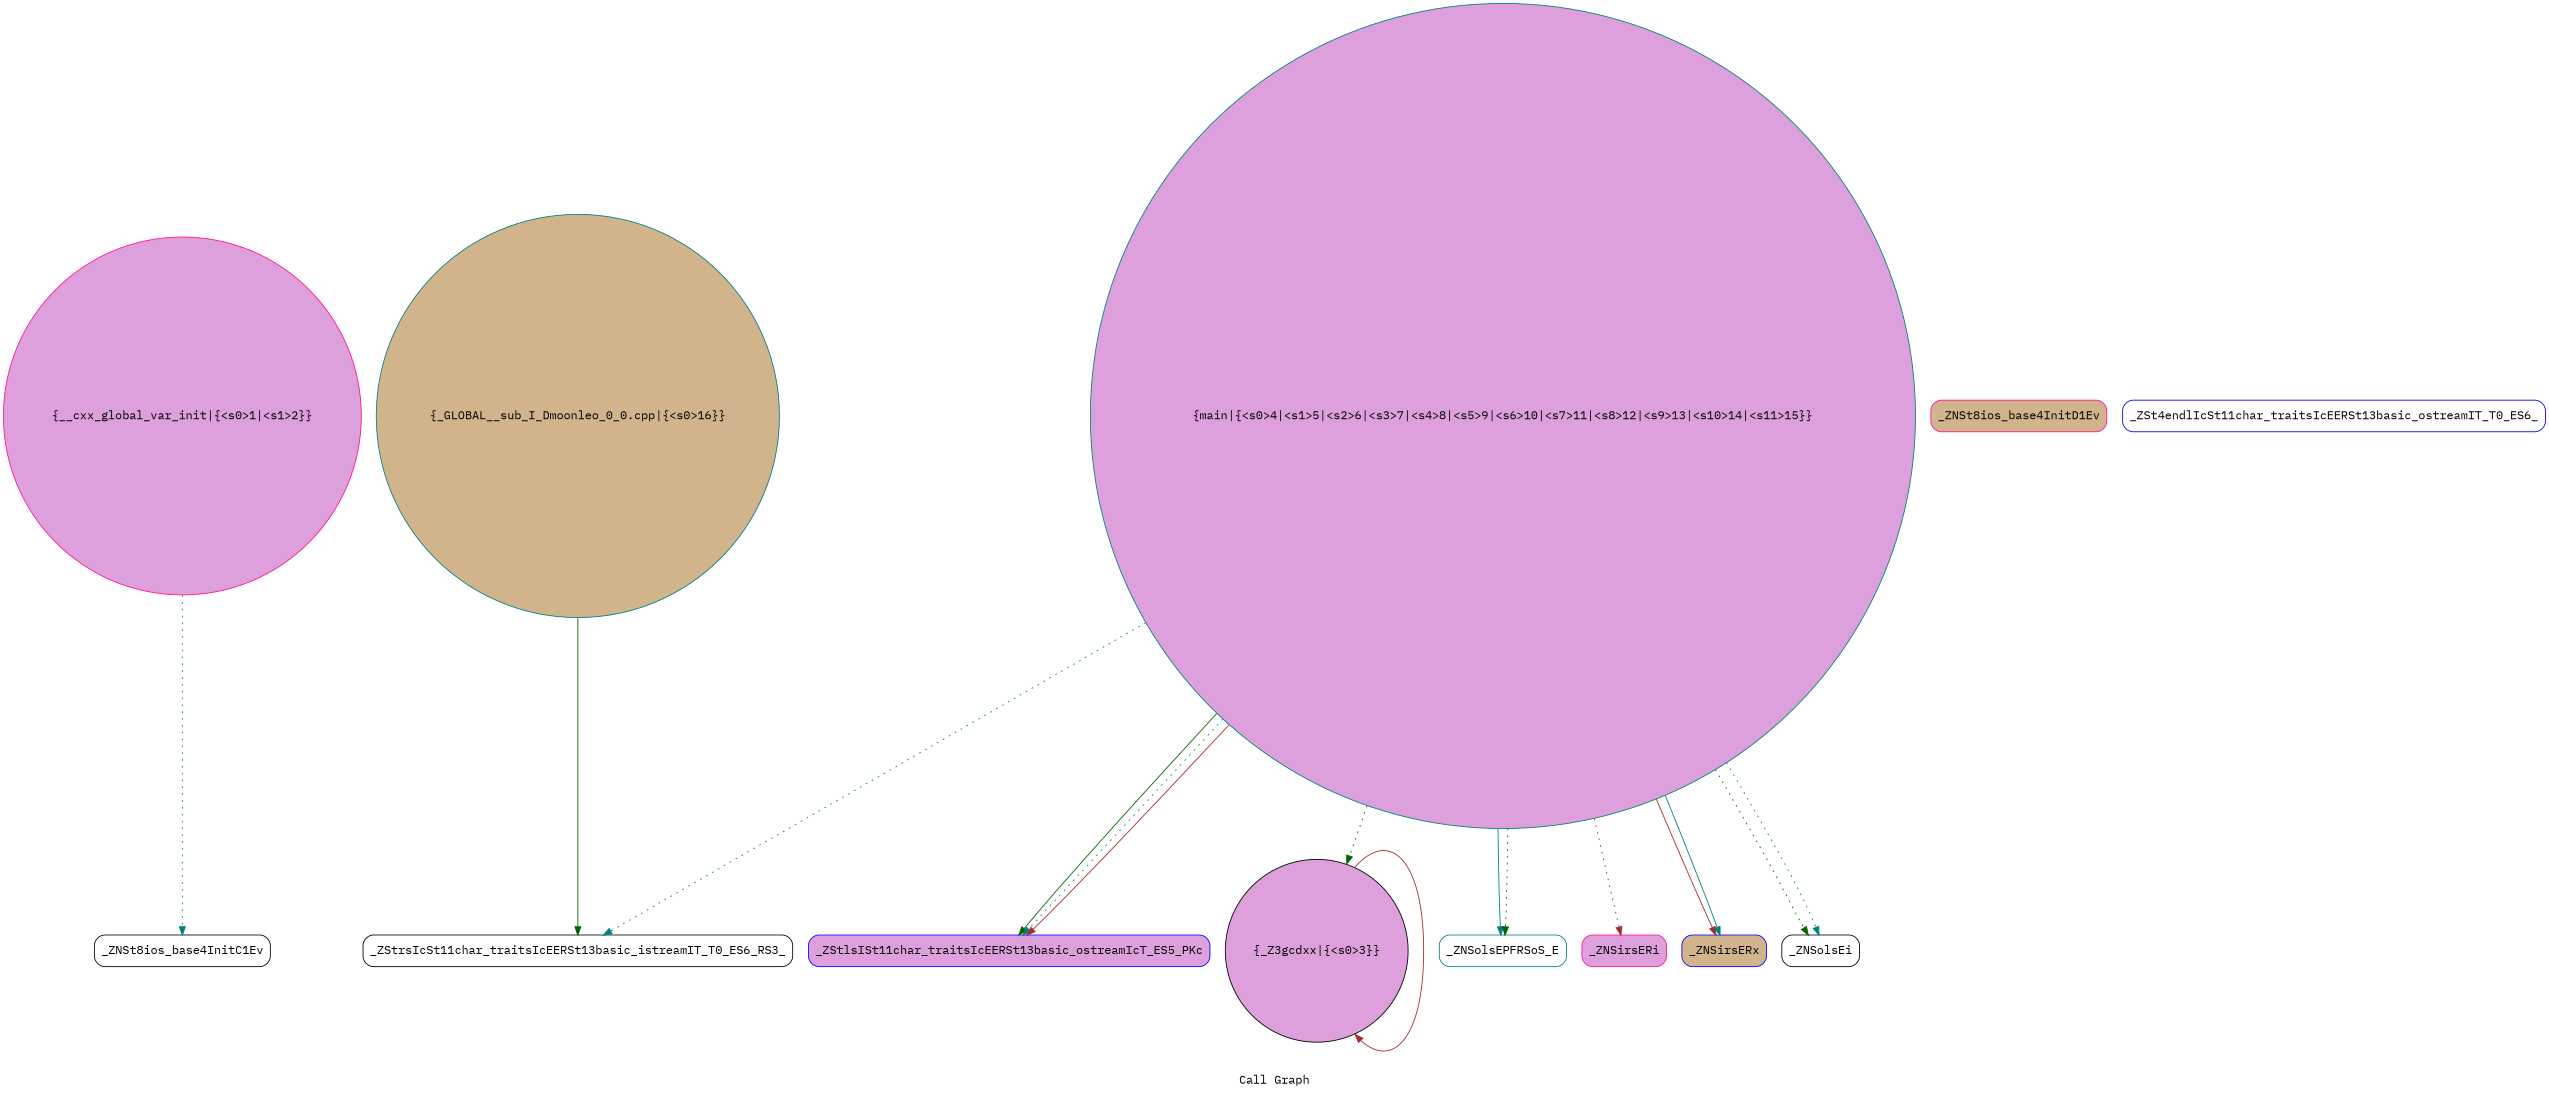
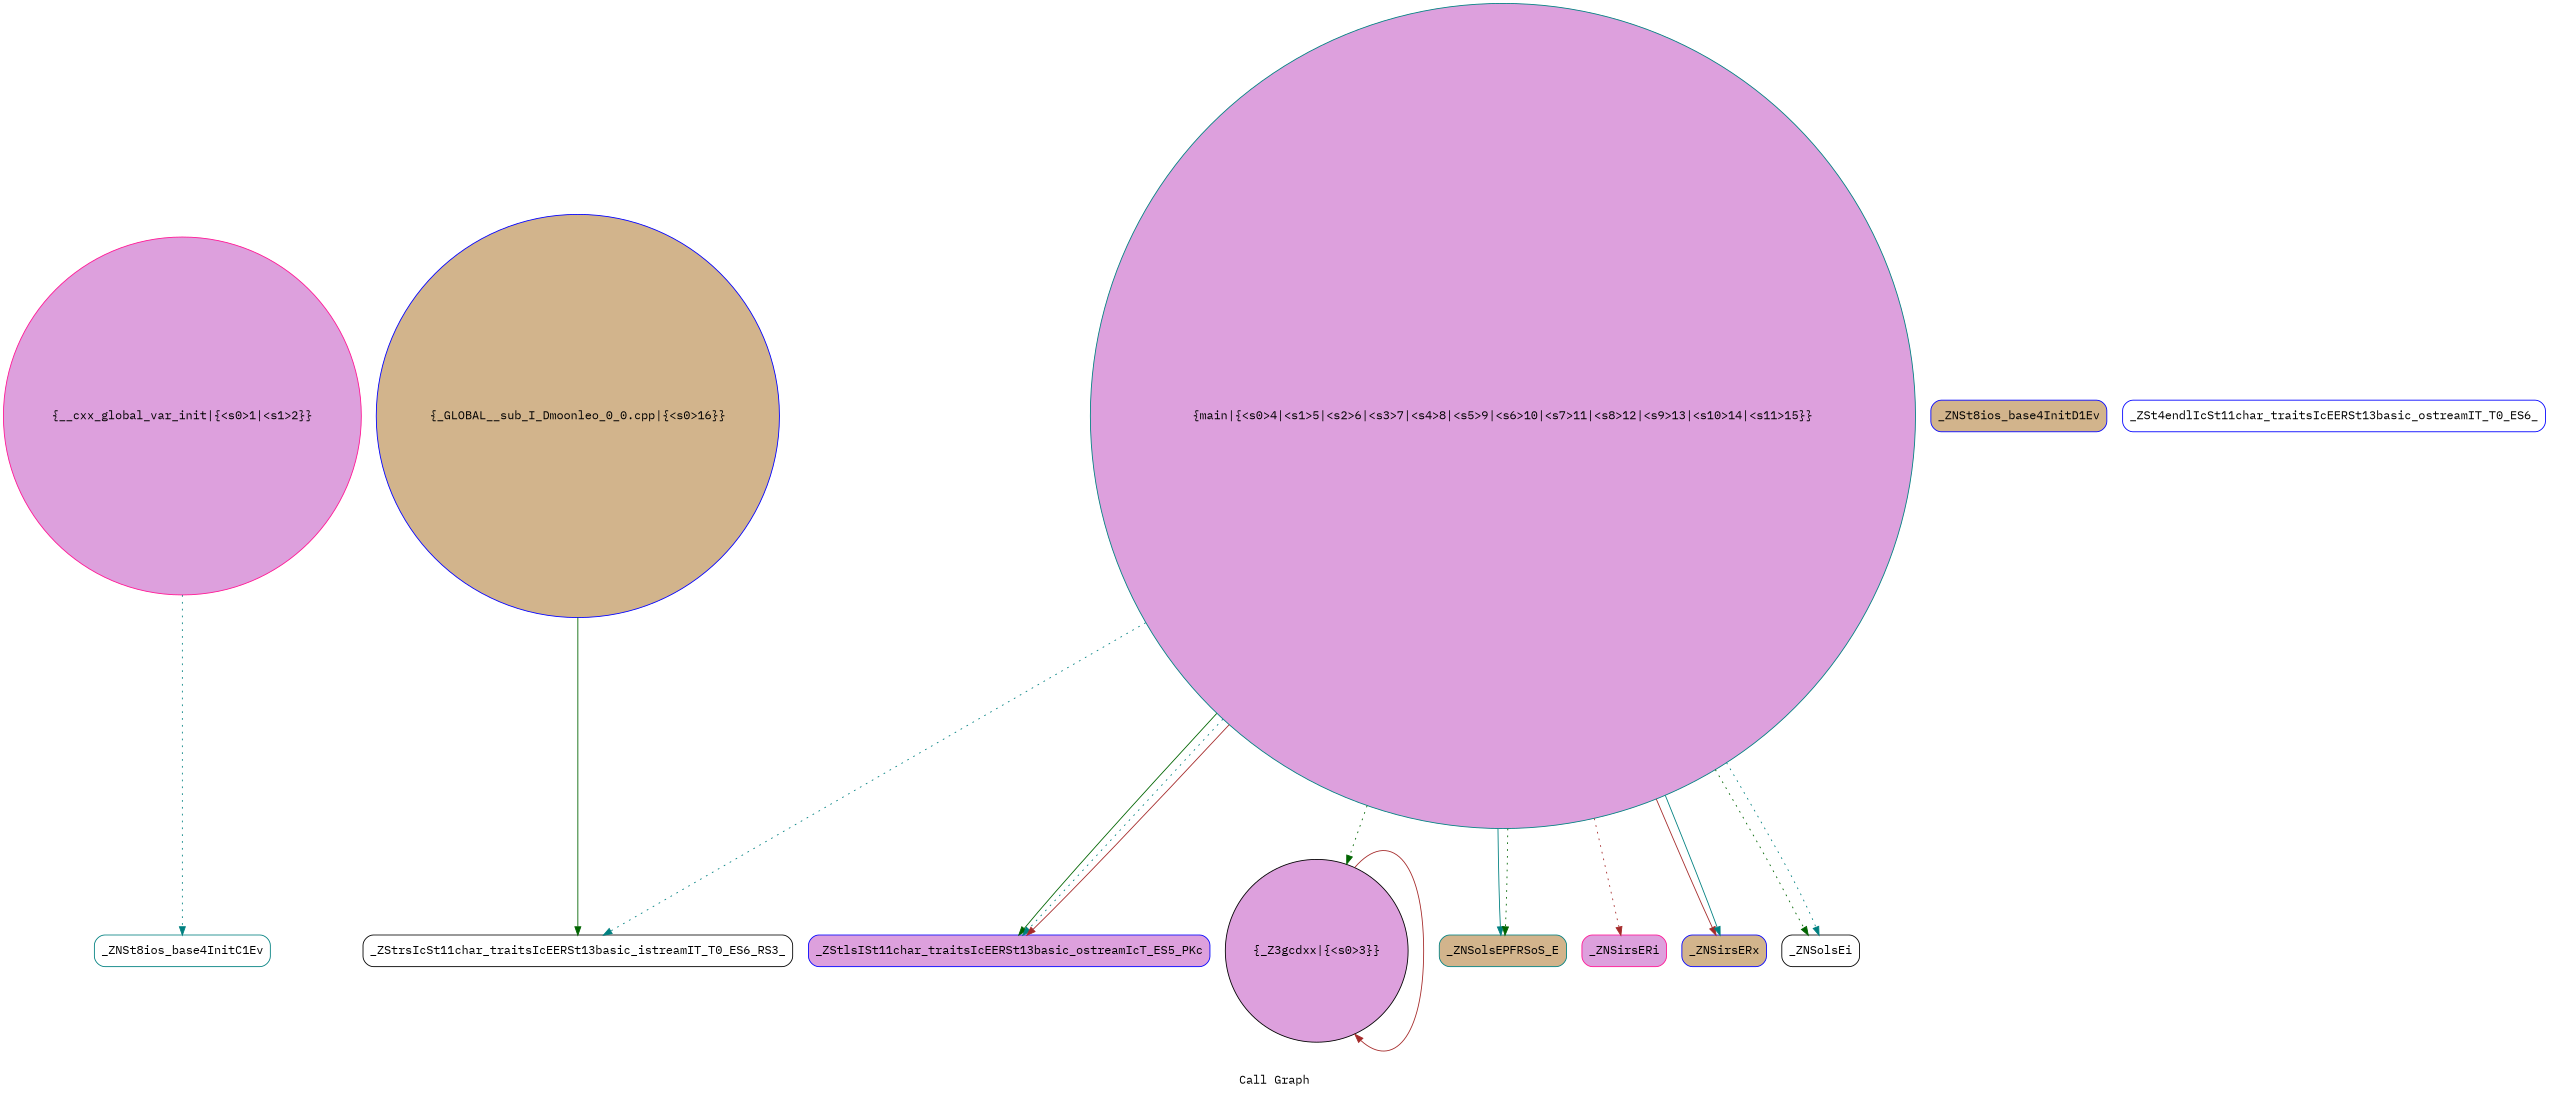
(578, 416) -> (578, 416)
(2019, 416) -> (2019, 416)
(182, 951) -> (182, 951)
(1503, 951) -> (1503, 951)
